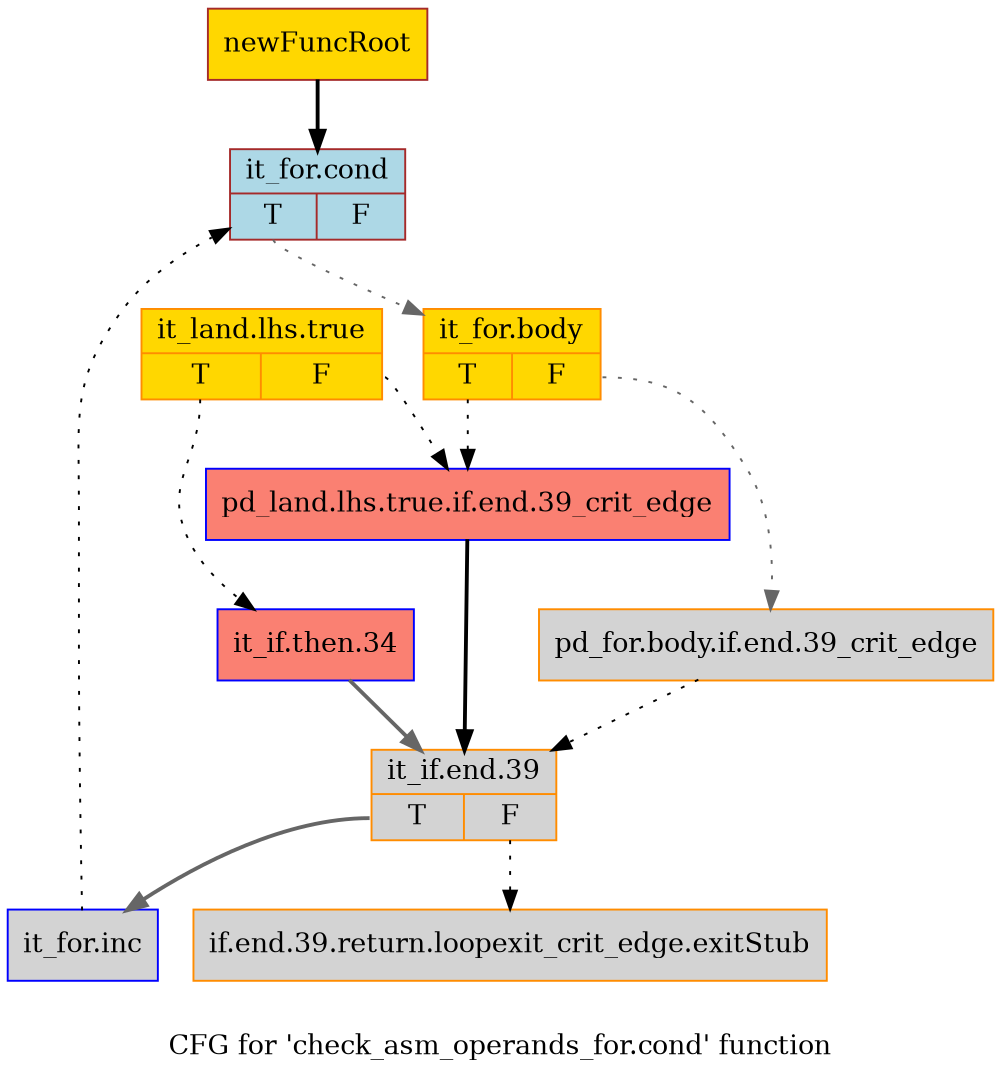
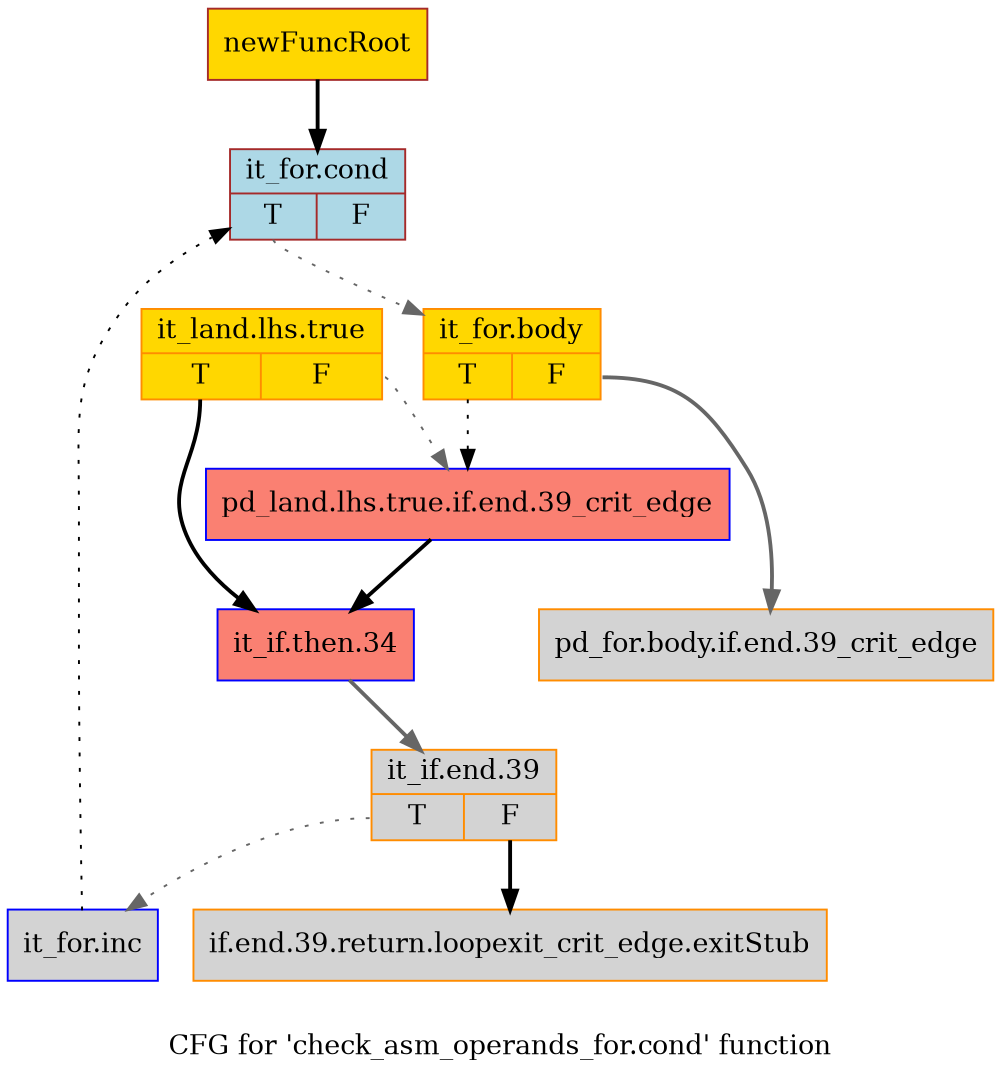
(413, 414) -> (413, 414)
(732, 446) -> (732, 446)
(180, 508) -> (180, 508)
(466, 635) -> (399, 568)
(634, 711) -> none
(251, 843) -> (251, 843)
(510, 865) -> (510, 865)
